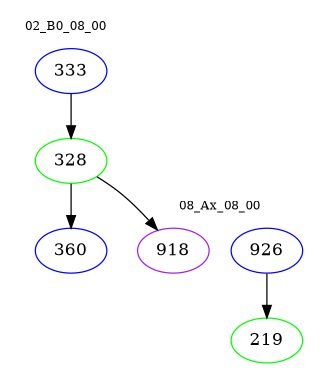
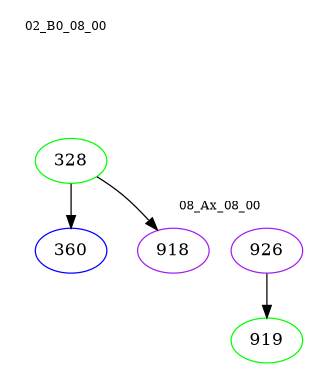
(71, 71) -> none
(267, 251) -> (267, 251)
(267, 340) -> (267, 340)
